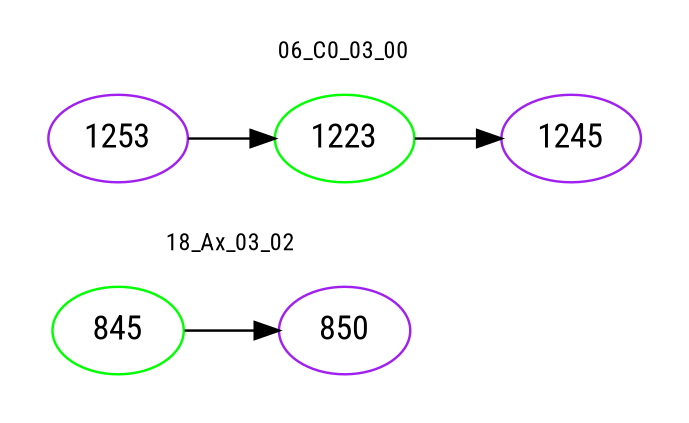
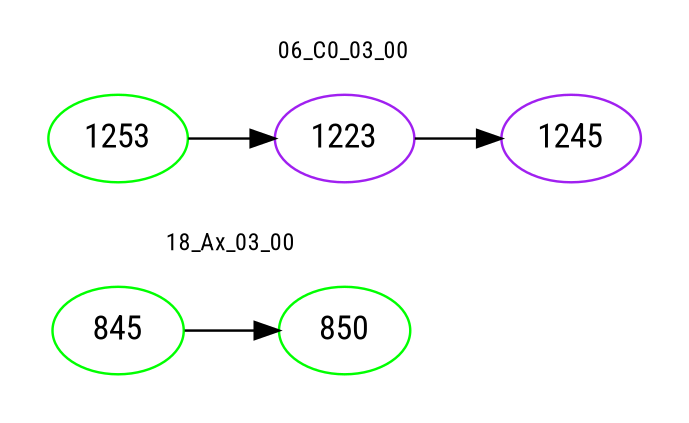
(118, 139) -> (118, 139)
(345, 139) -> (345, 139)
(231, 244) -> (231, 244)
(345, 331) -> (345, 331)
